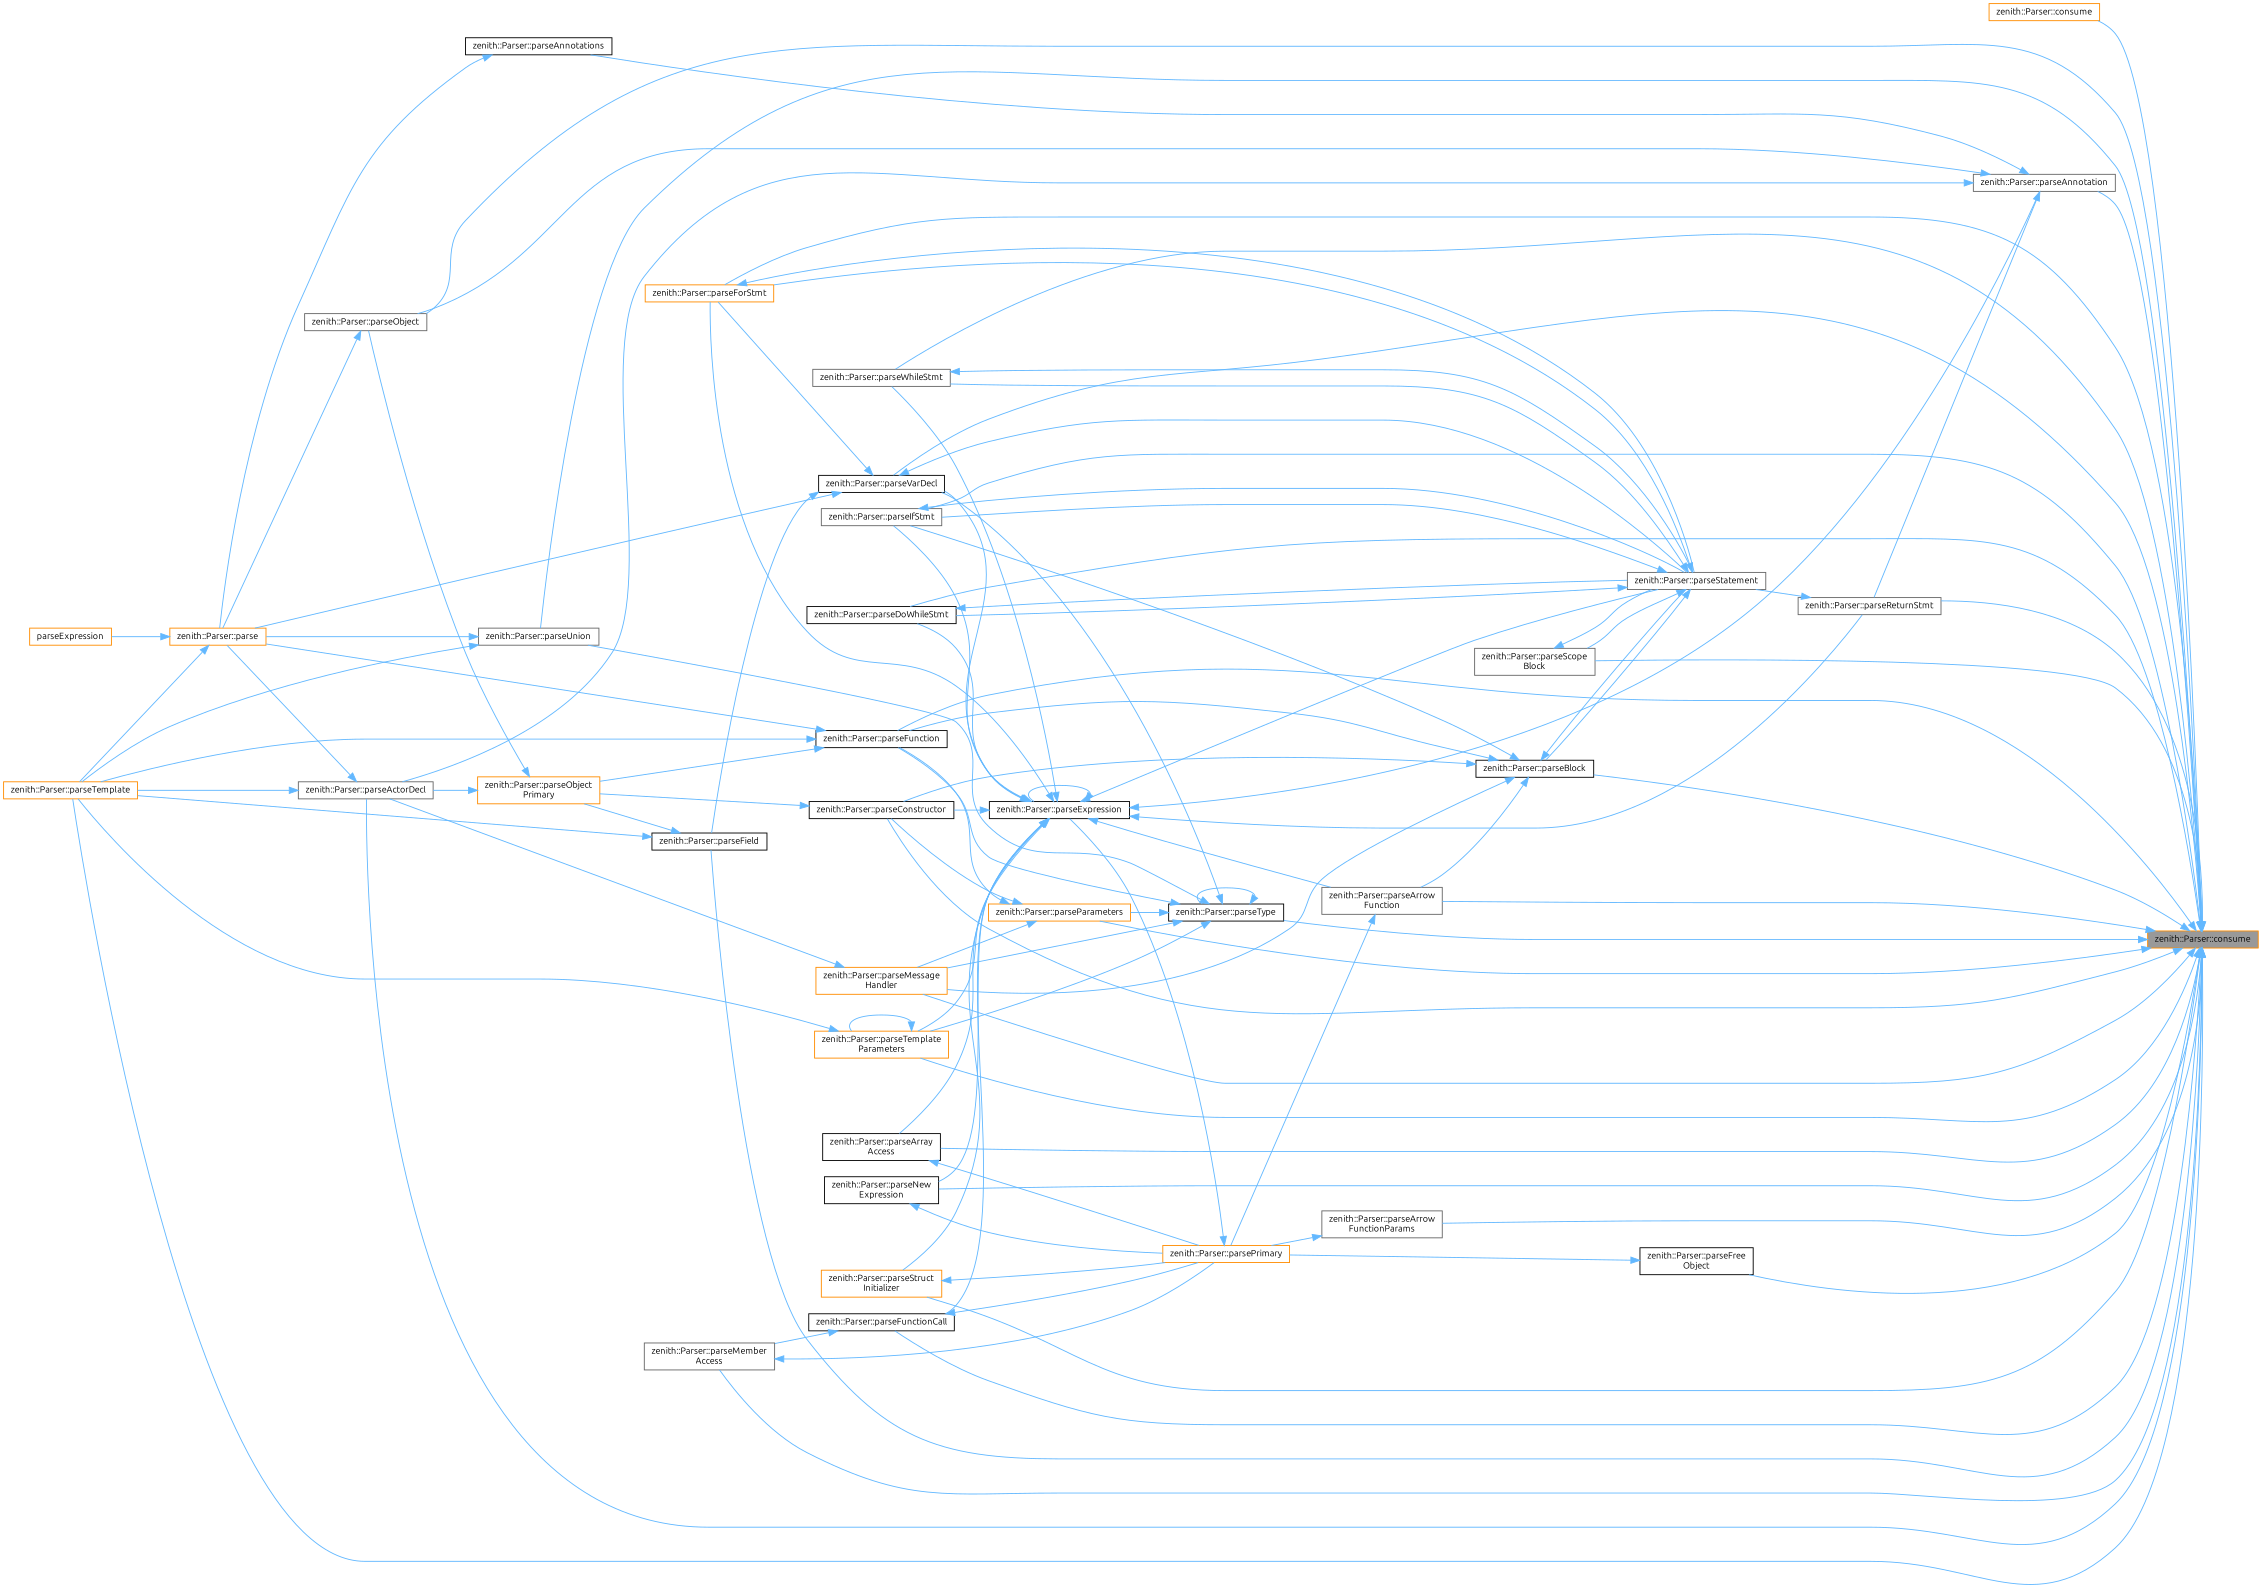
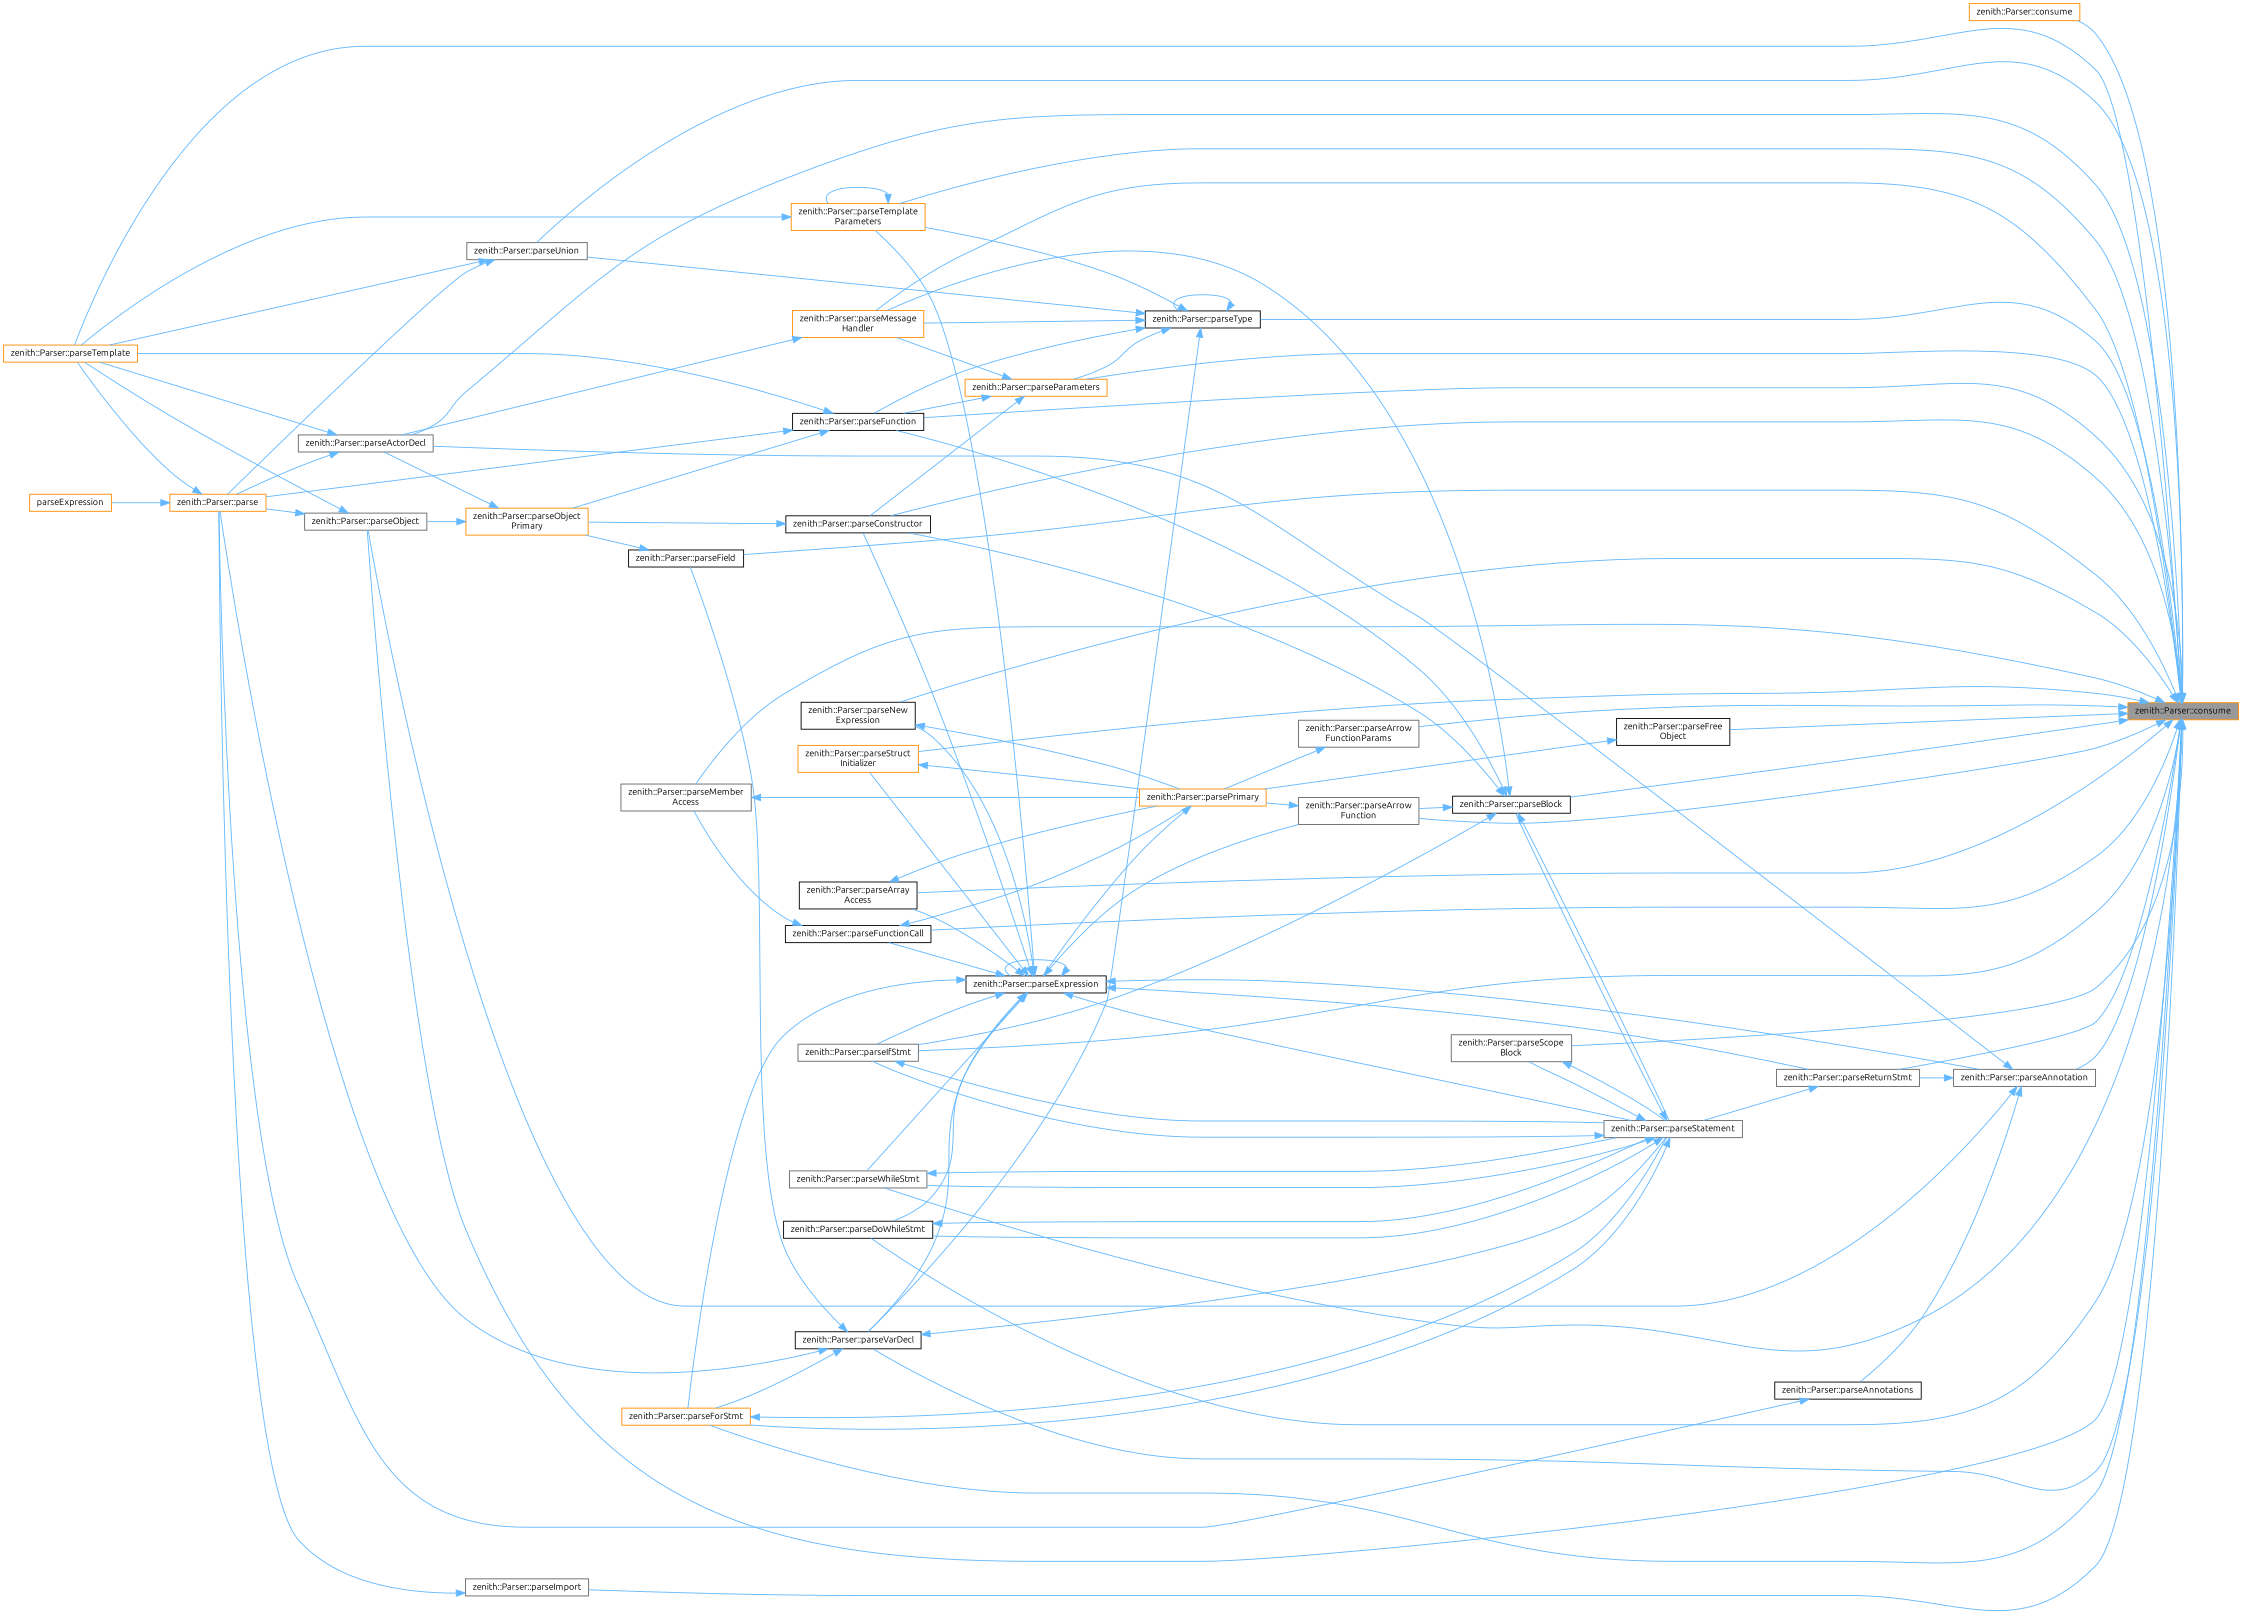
(390, 816) -> (210, 439)
none -> (527, 1587)
